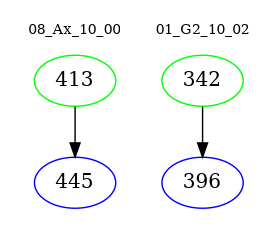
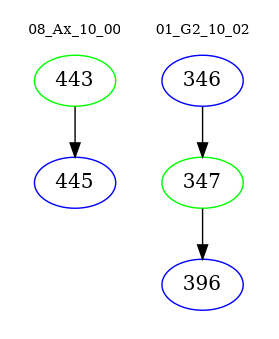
(75, 81) -> (75, 81)
none -> (203, 81)
(203, 81) -> (203, 183)
